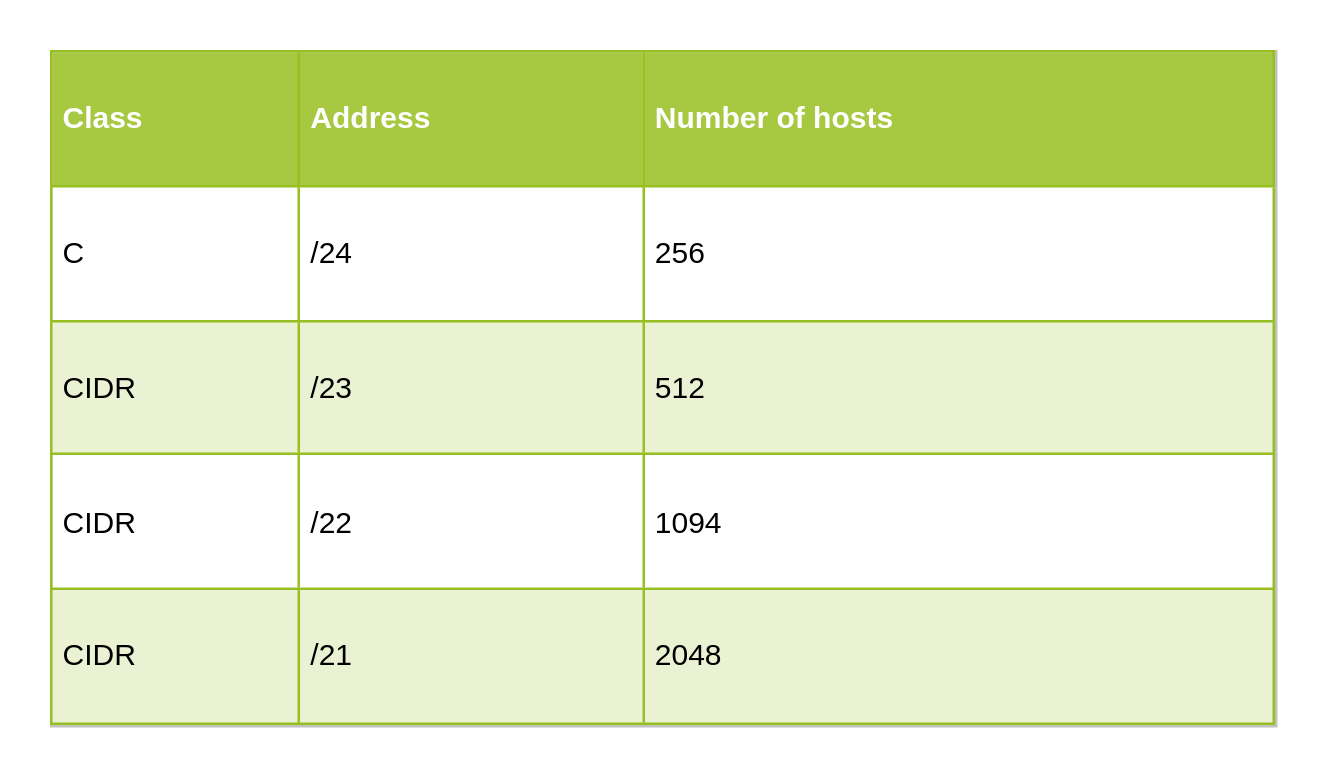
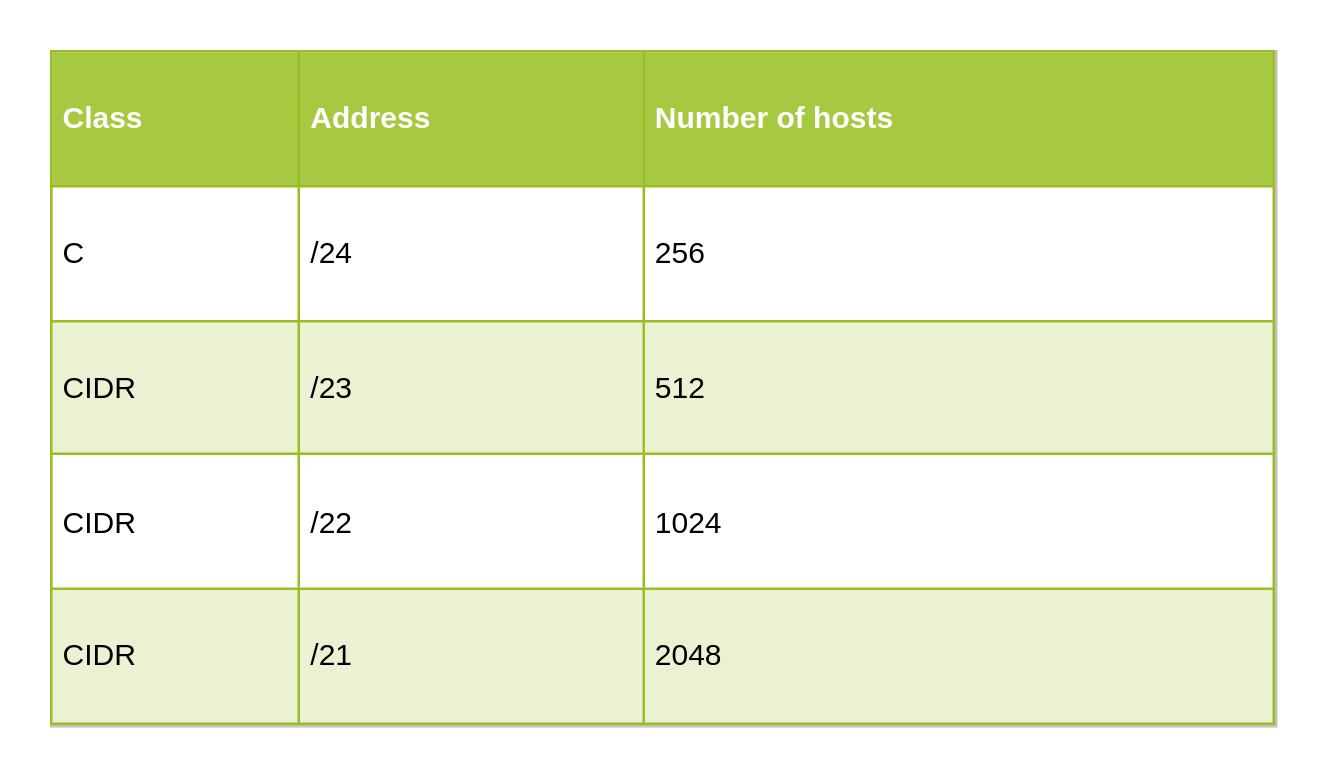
(266, 141) -> (266, 141)
